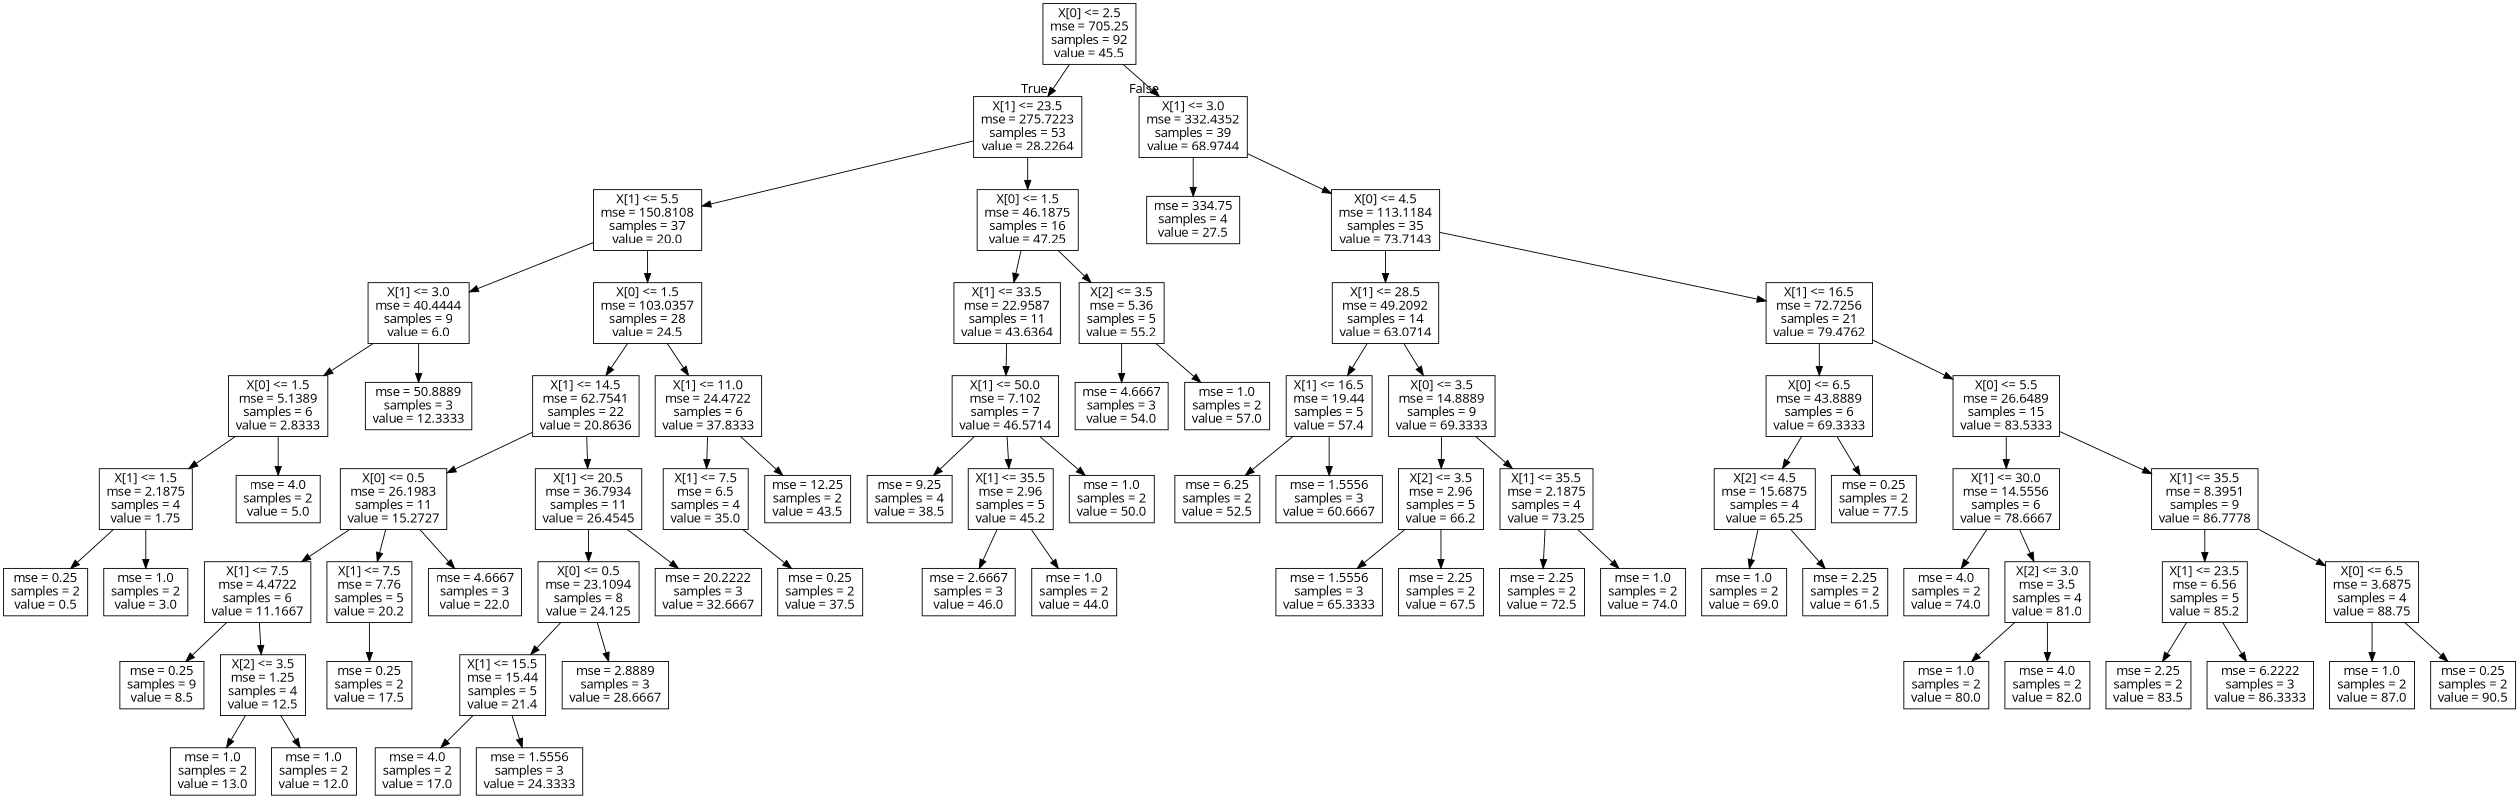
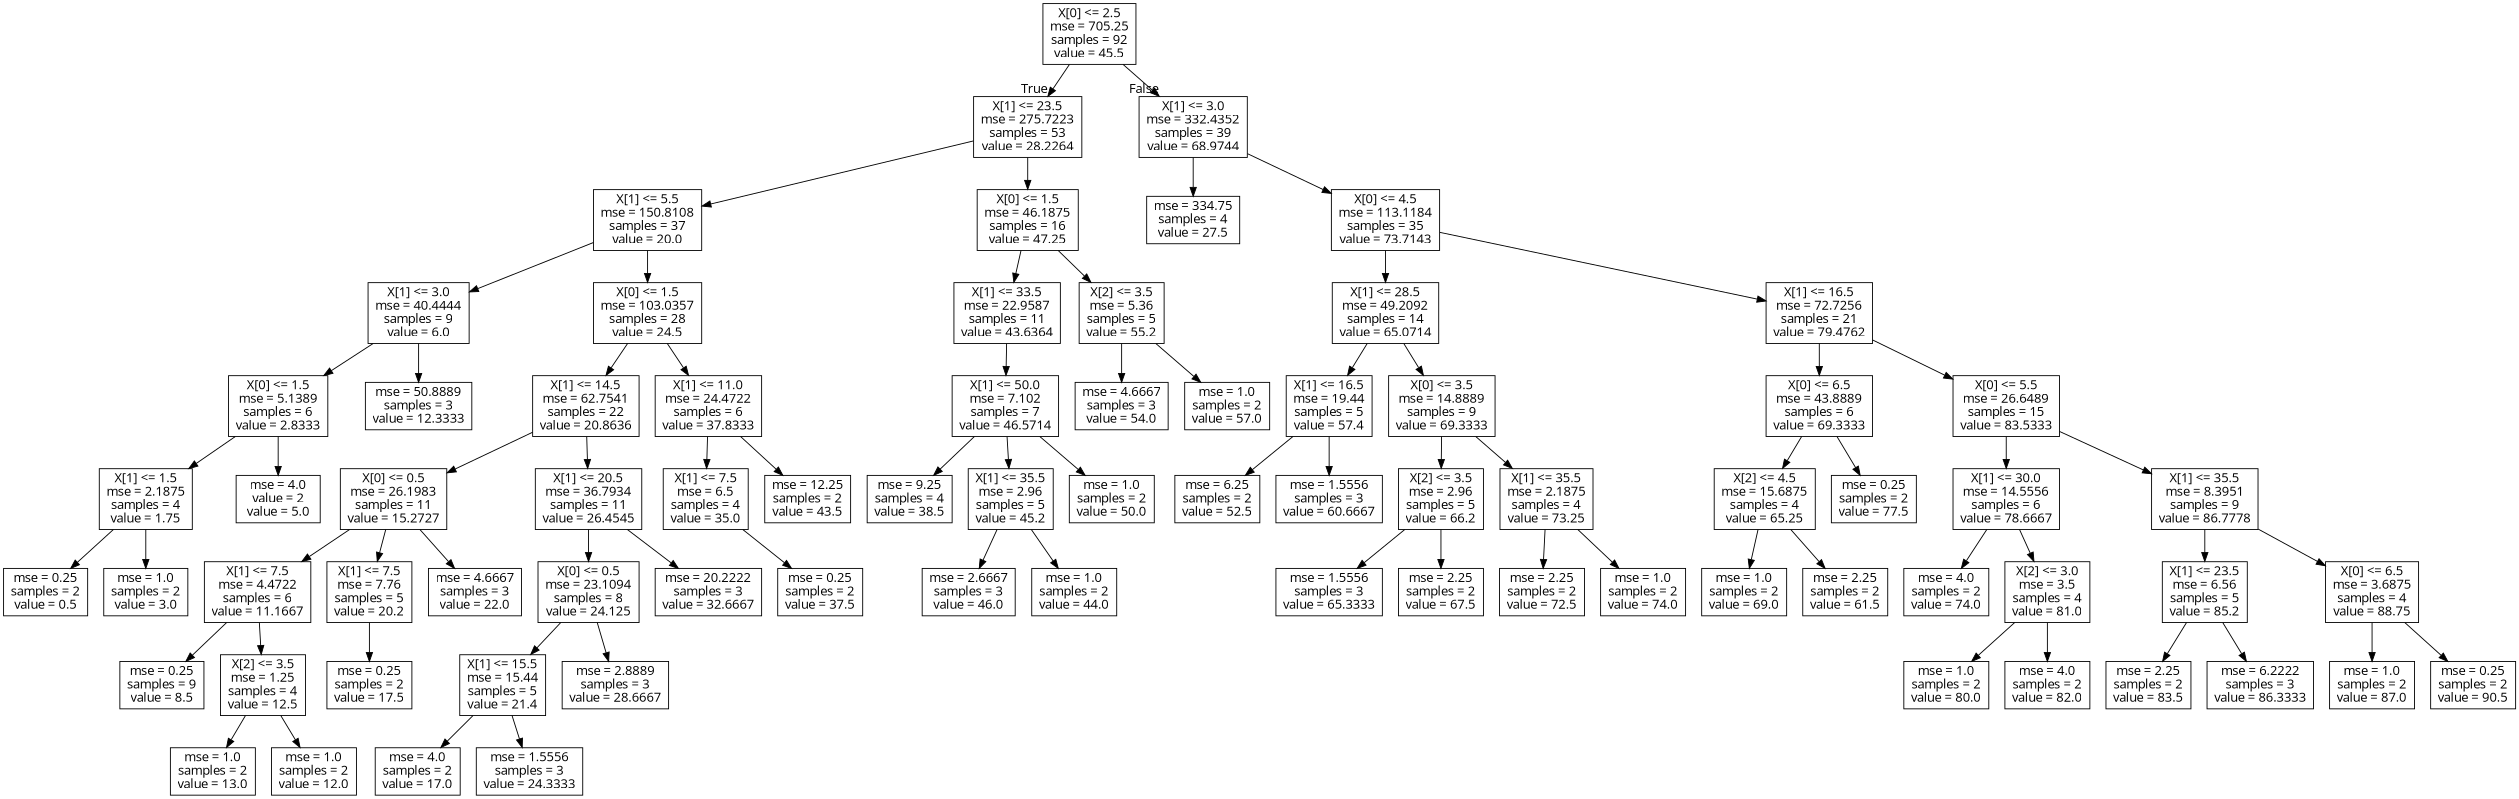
(1385, 313) -> (1385, 313)
(278, 499) -> (278, 499)
